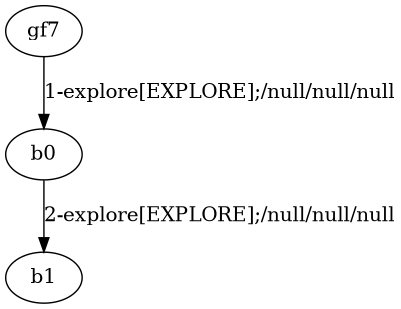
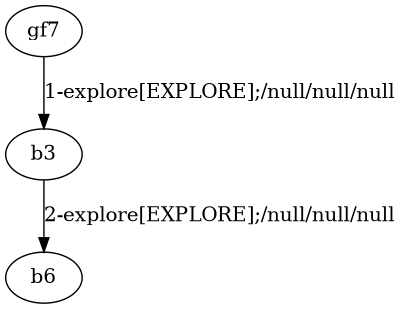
(44, 154) -> (44, 154)
(44, 278) -> (44, 278)
